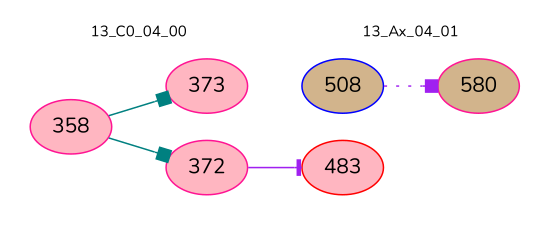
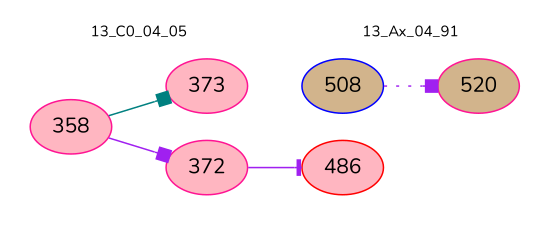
(139, 32) -> (139, 32)
(411, 32) -> (411, 32)
(479, 86) -> (479, 86)
(132, 145) -> (132, 145)
(343, 168) -> (343, 168)
